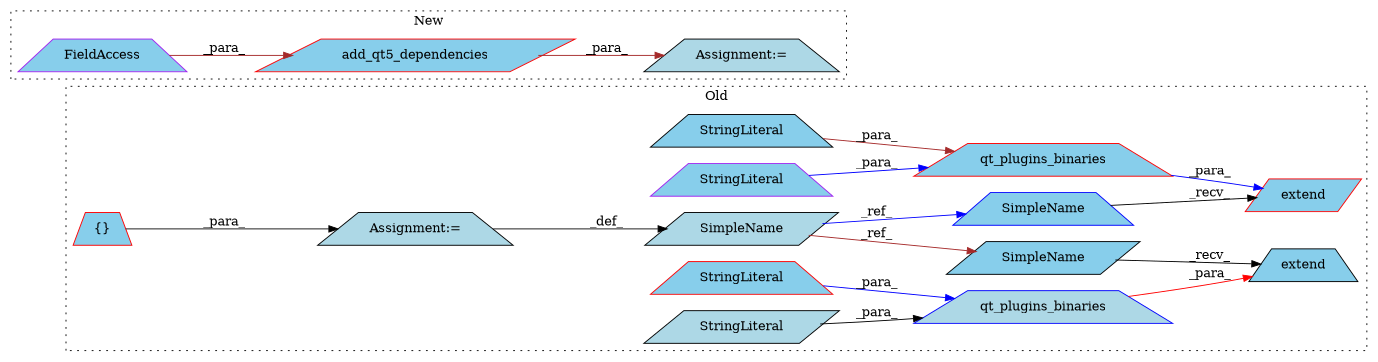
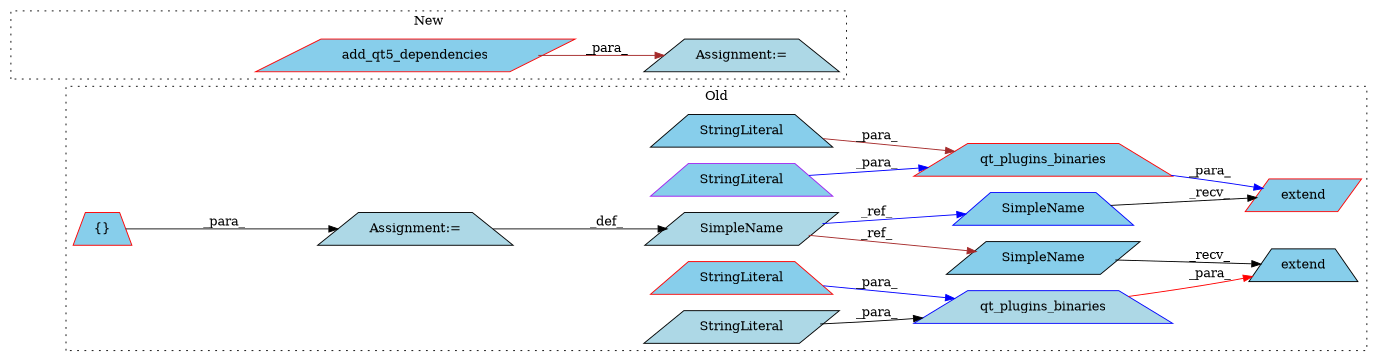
(102, 55) -> none
